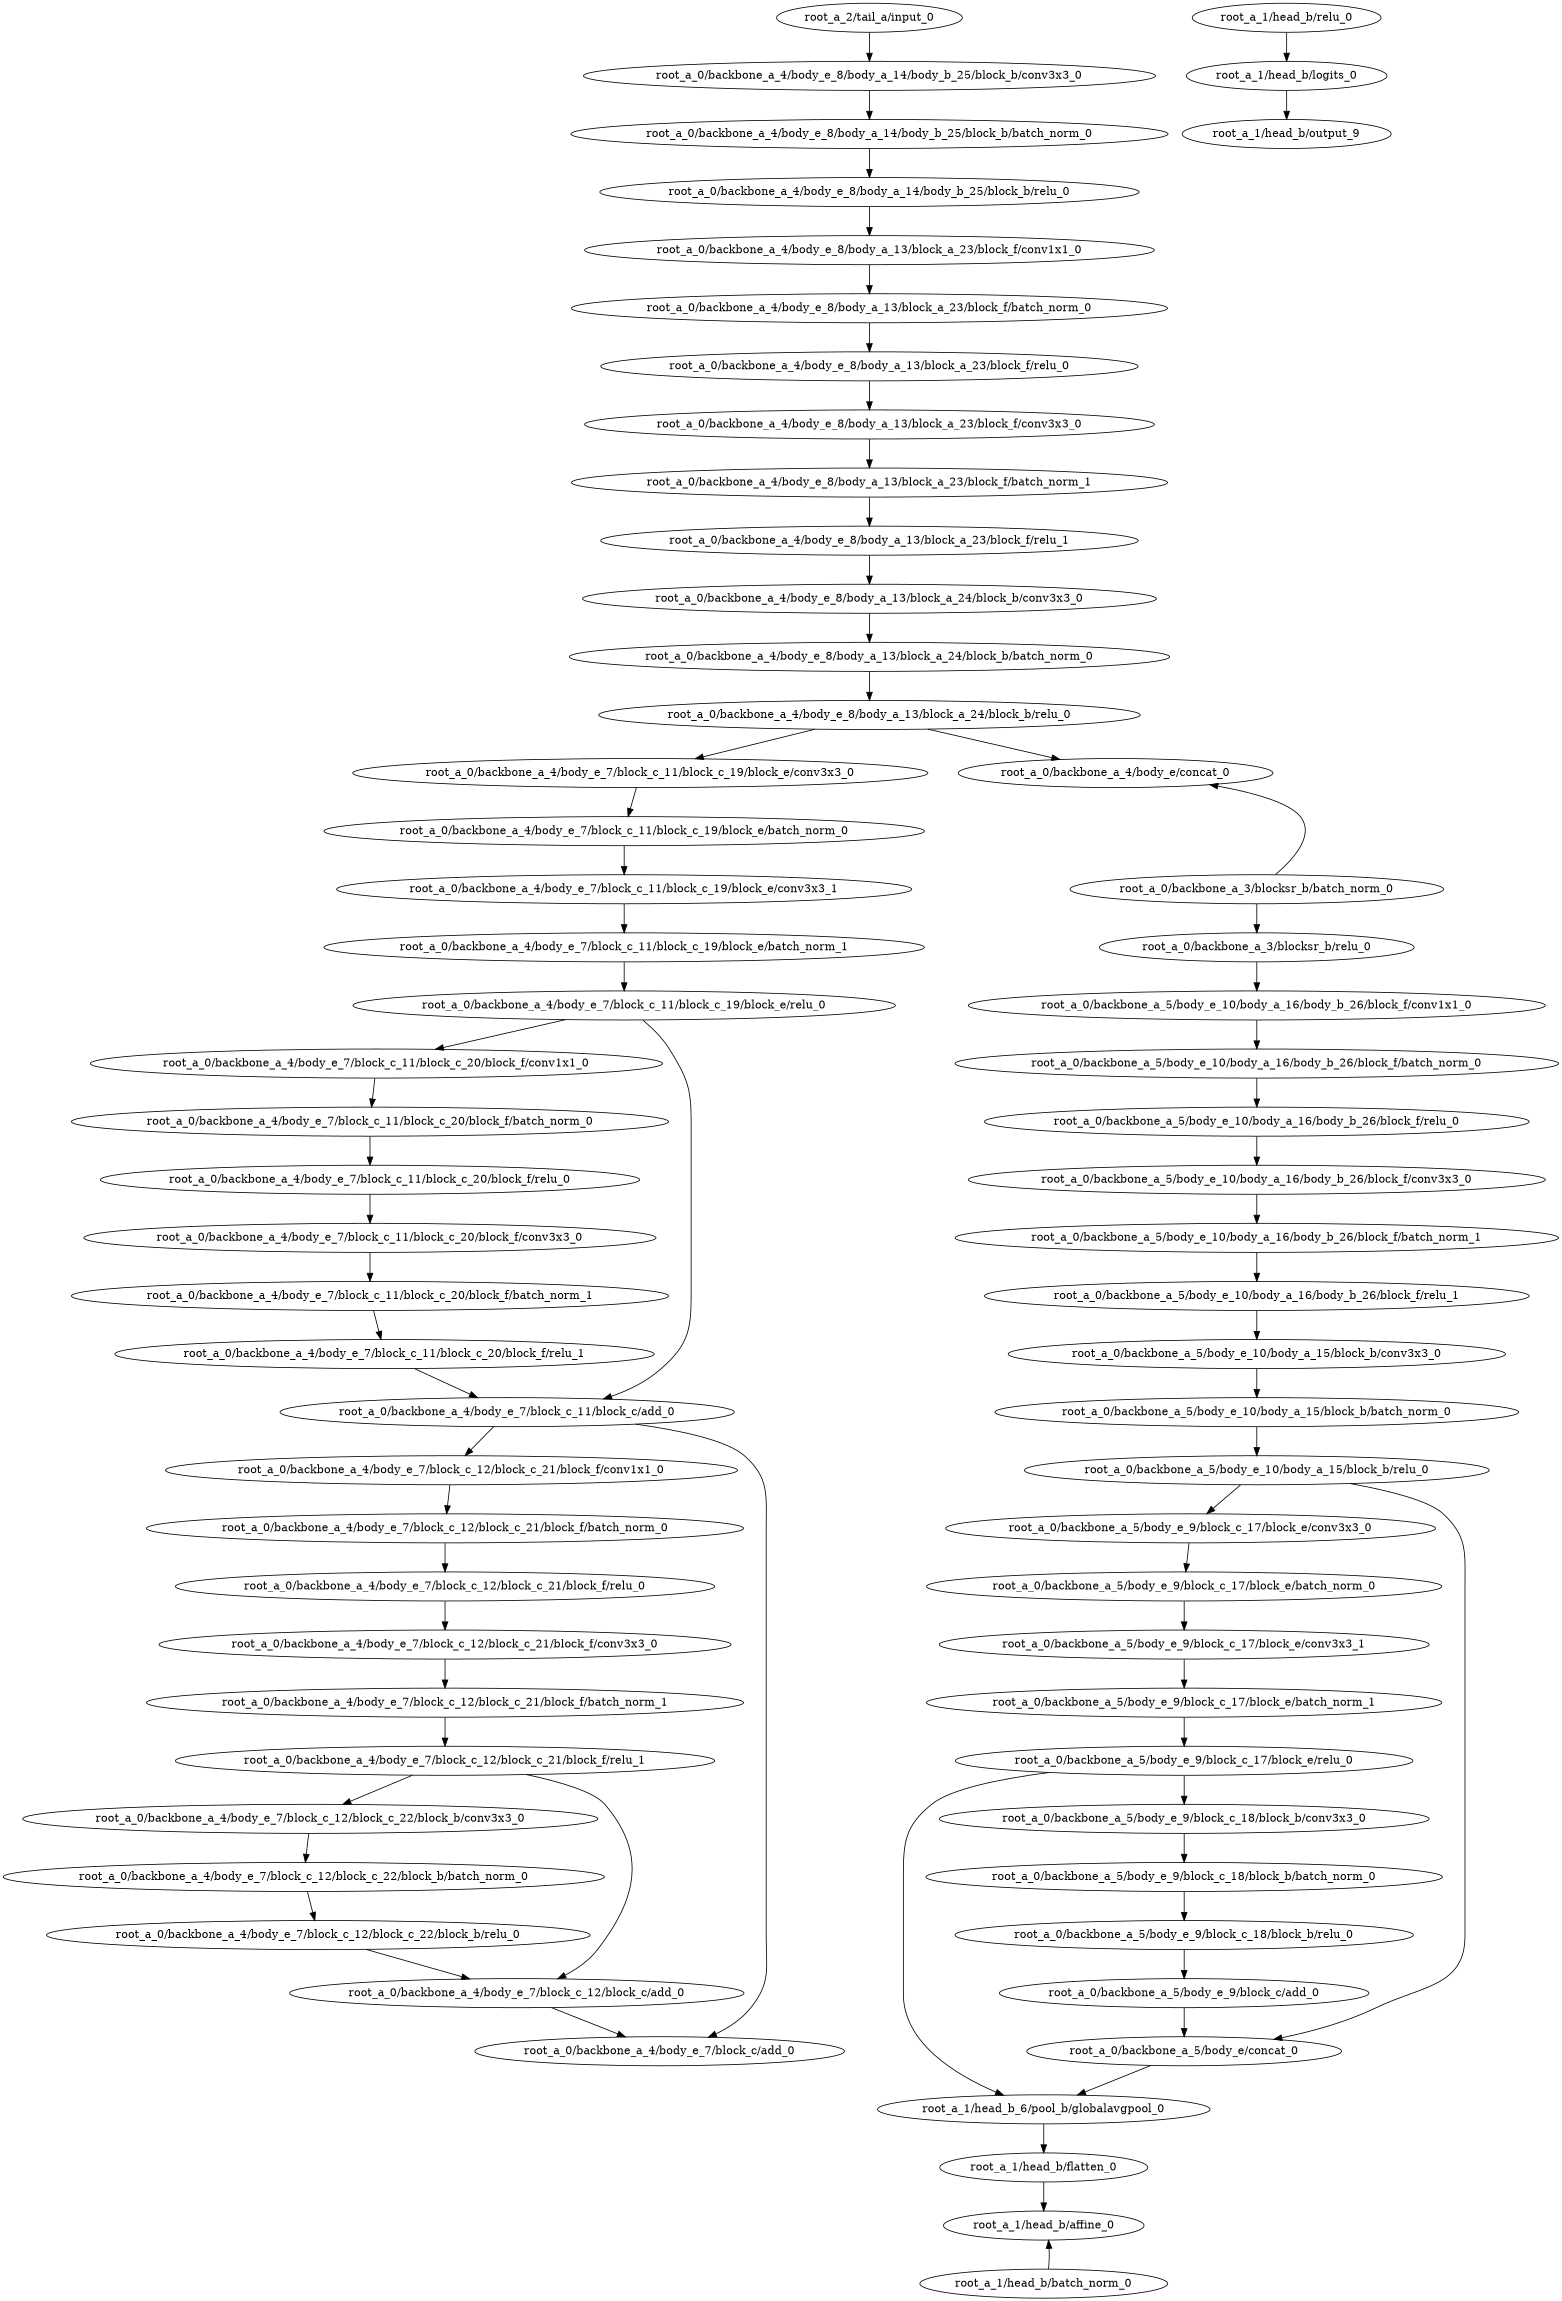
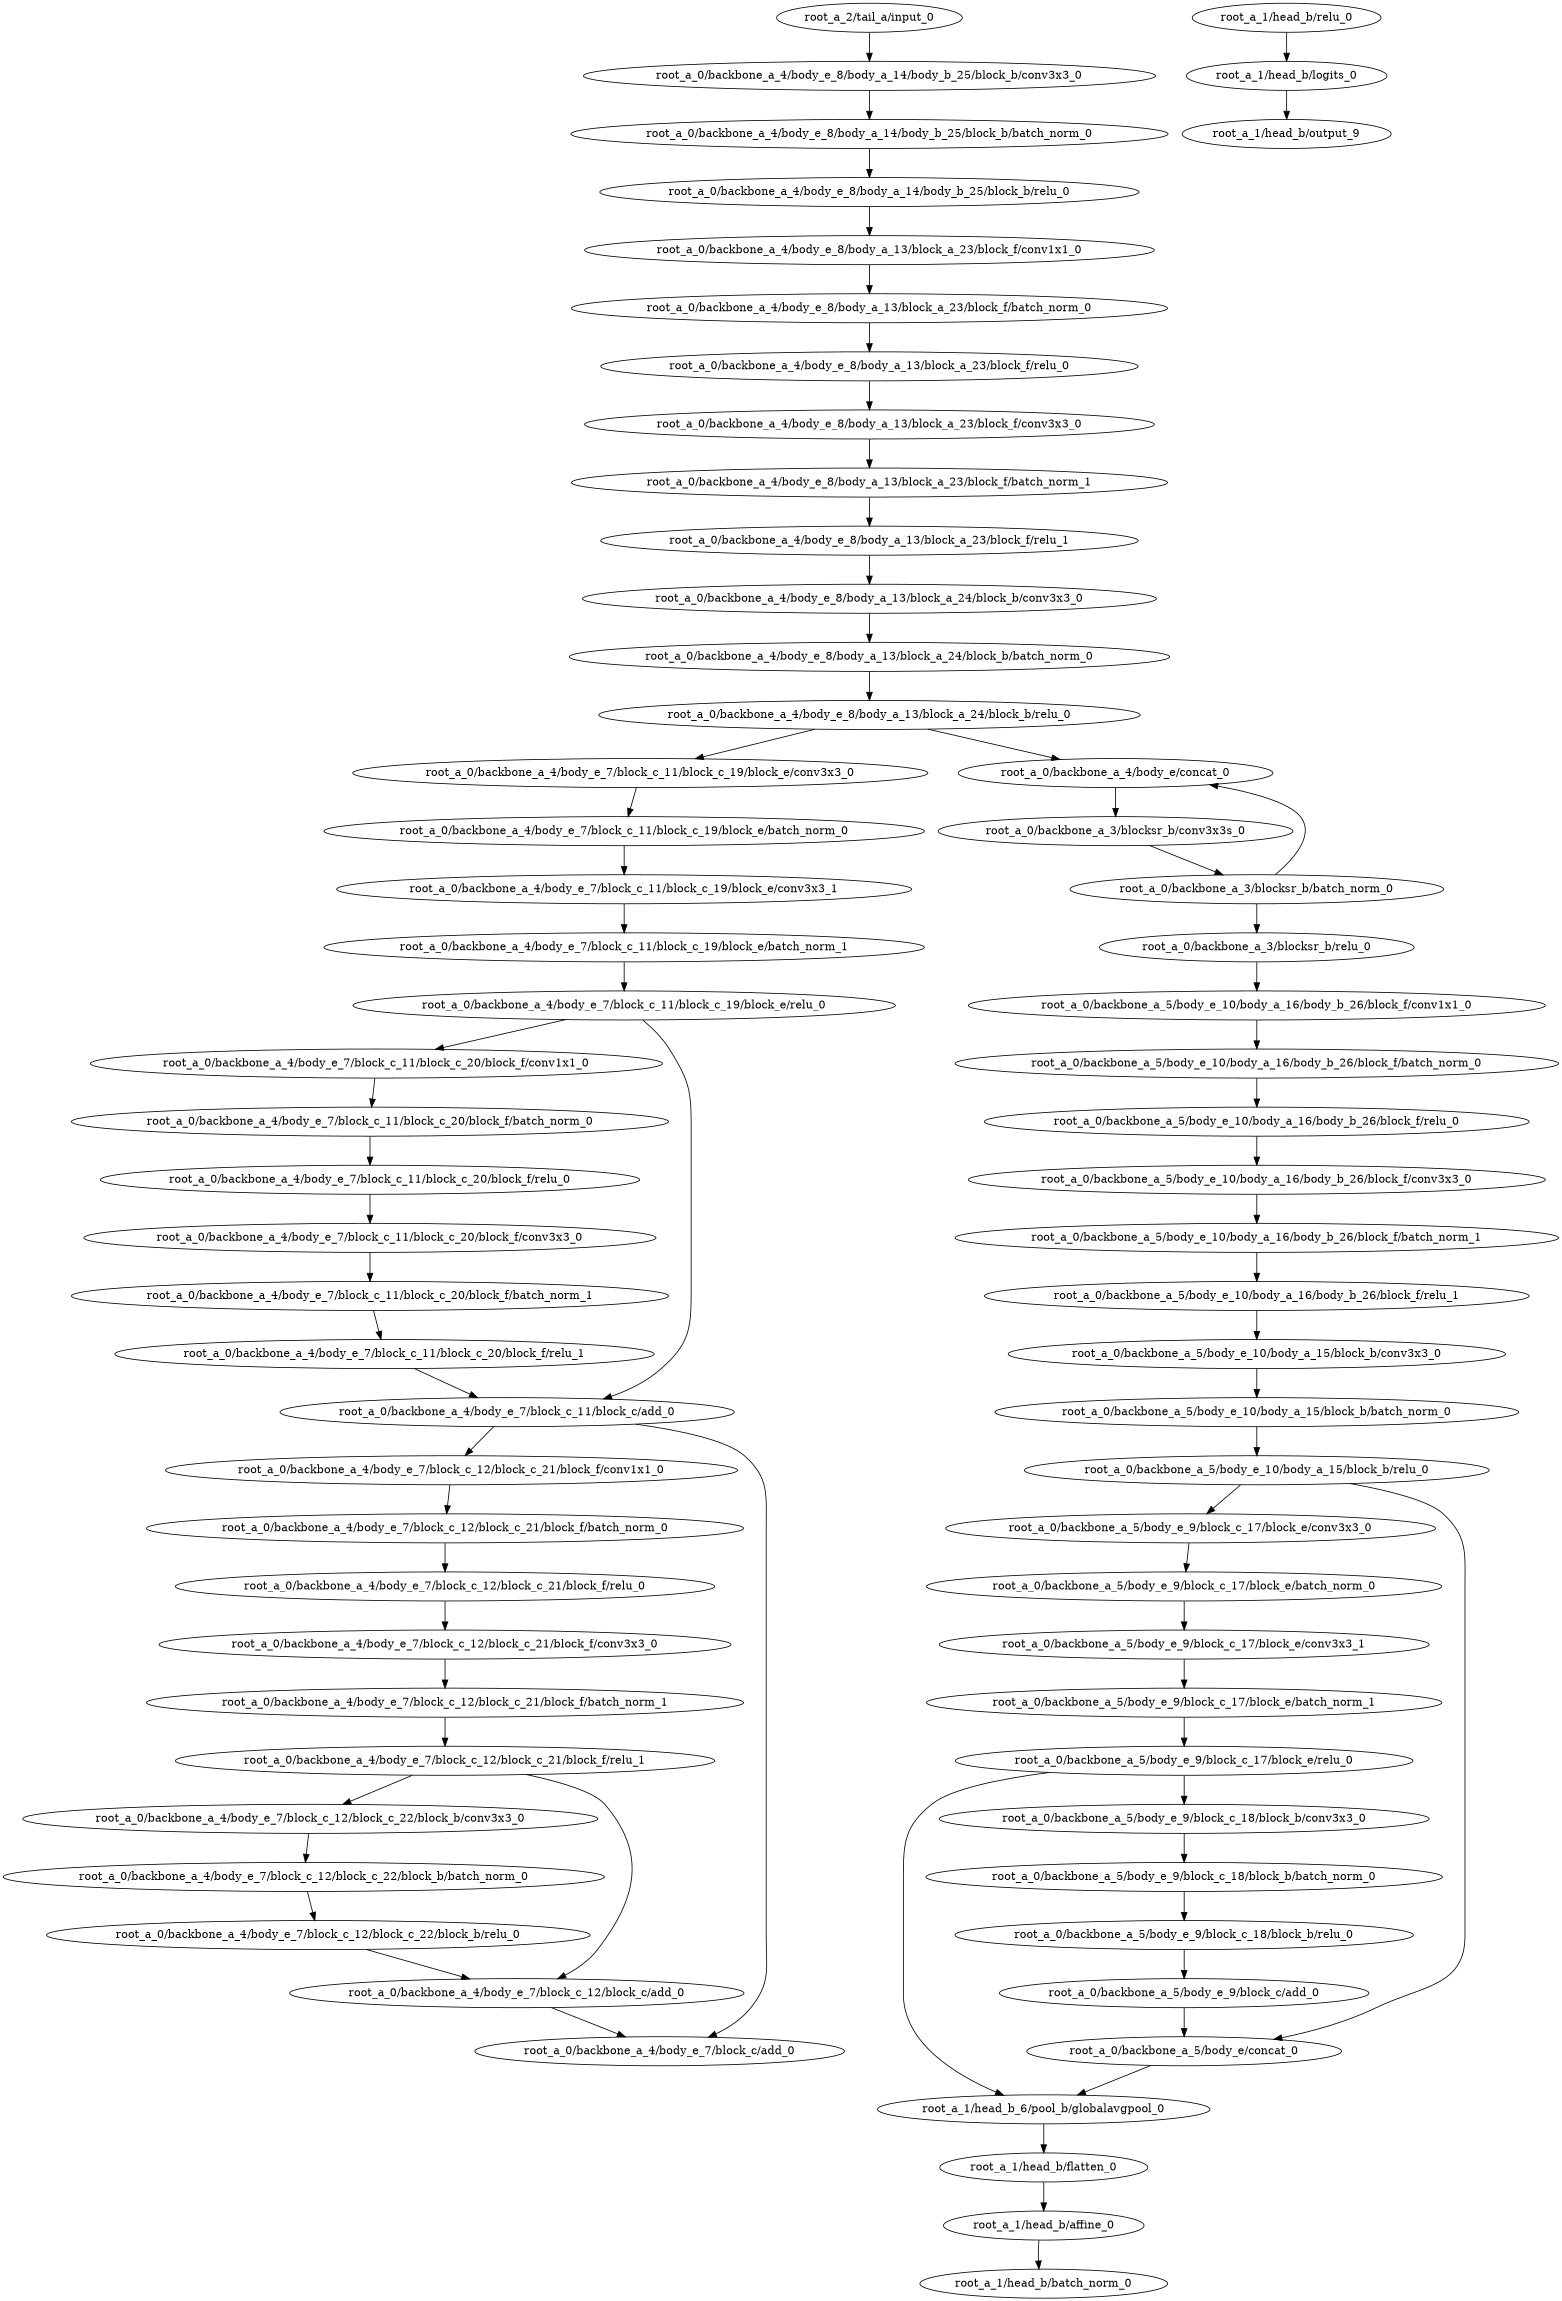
none -> (1116, 831)
(1049, 2259) -> (1038, 2251)
